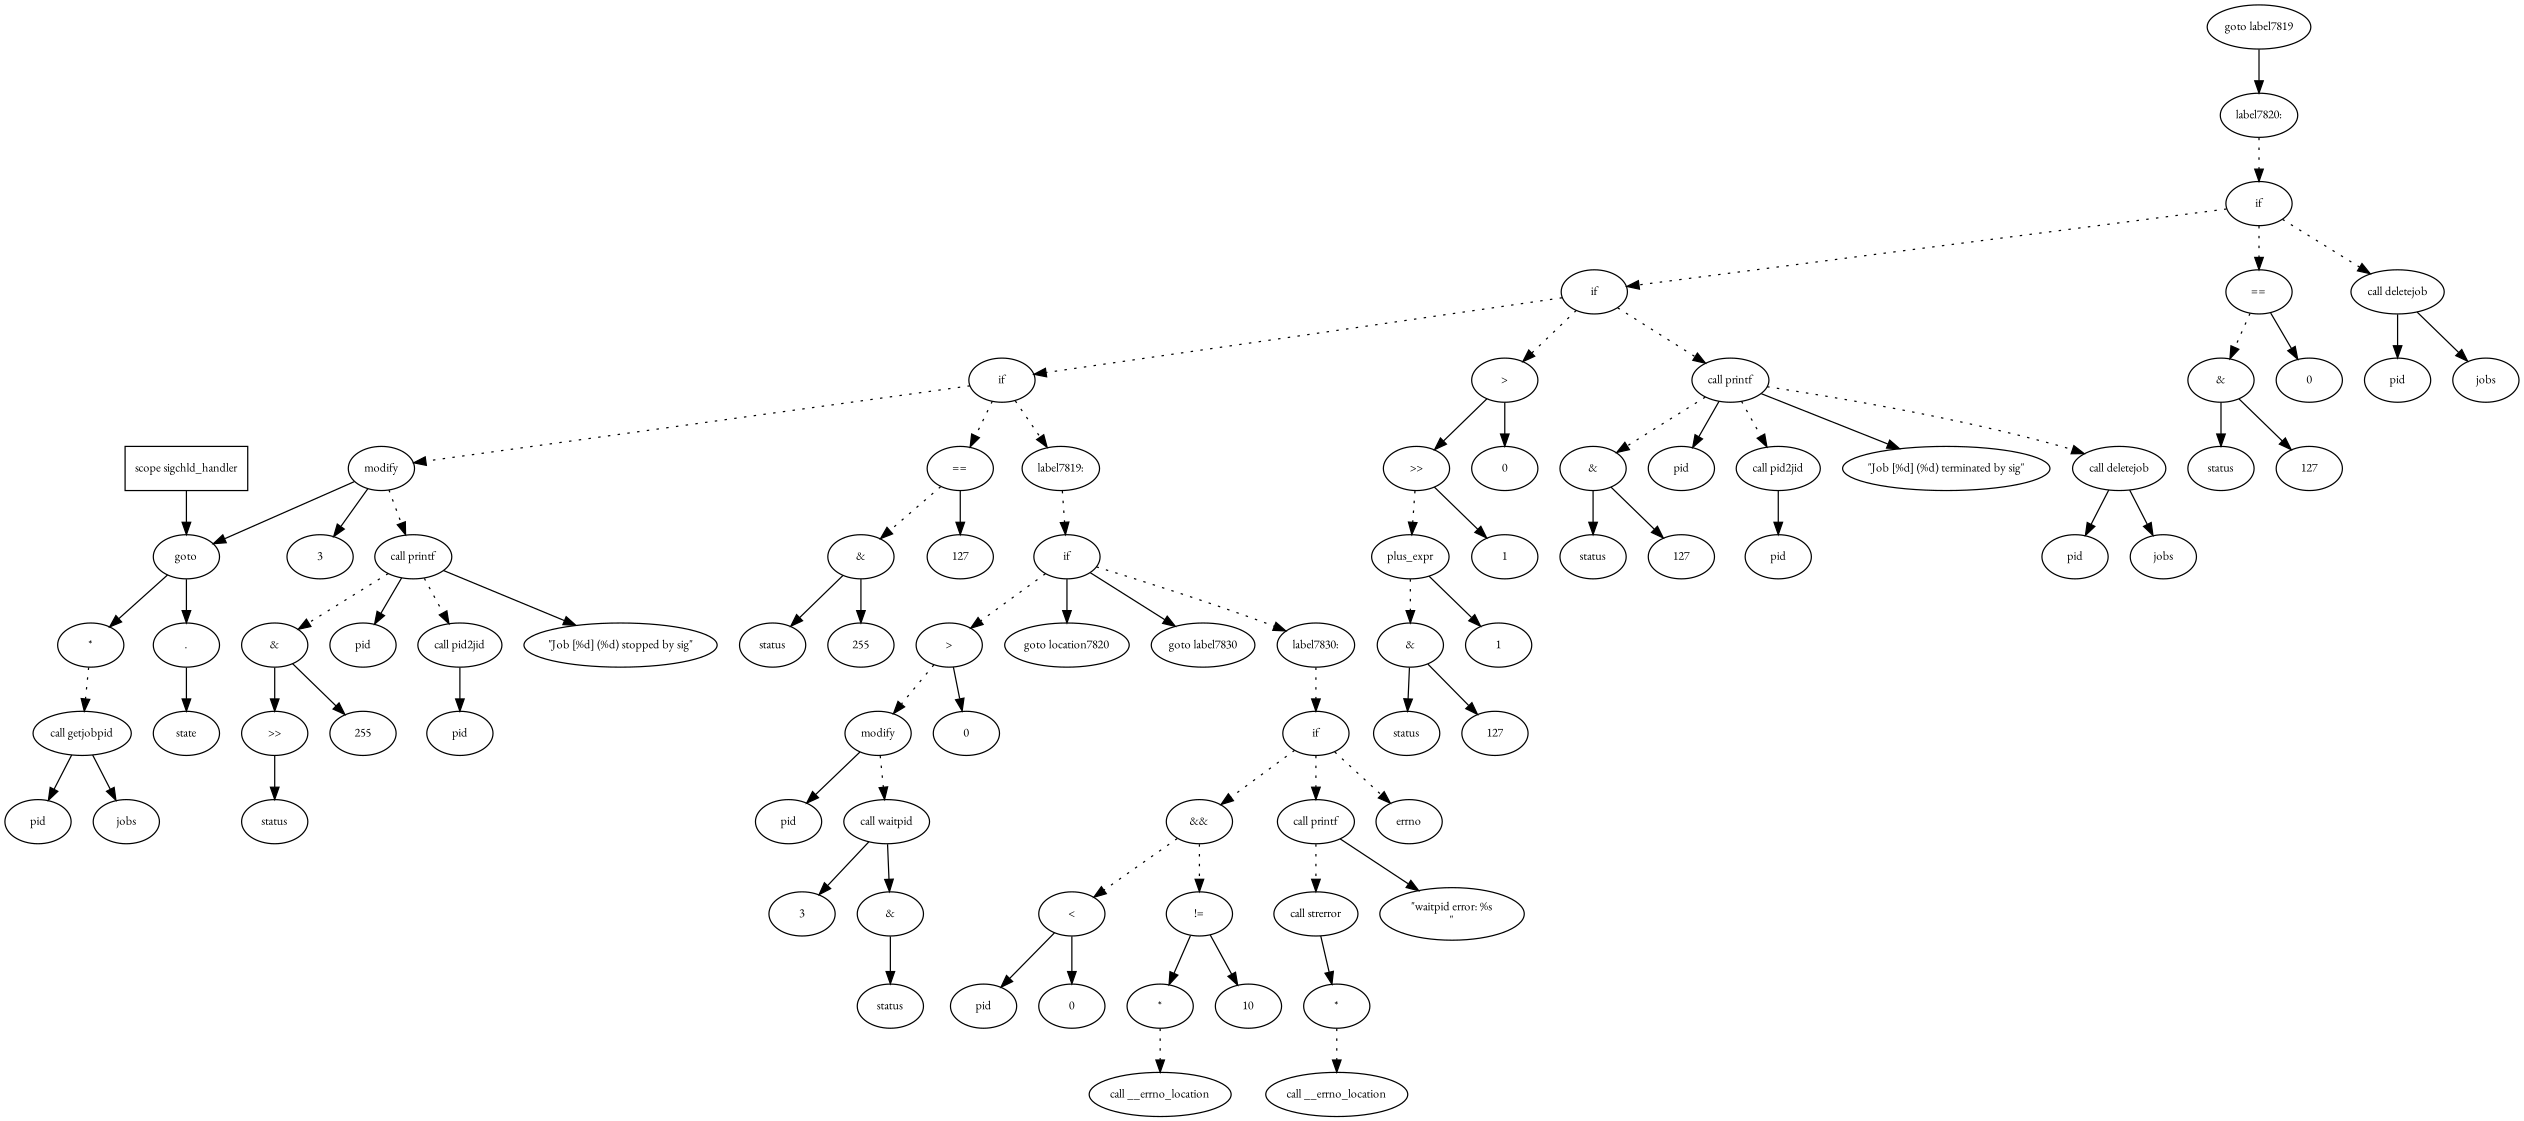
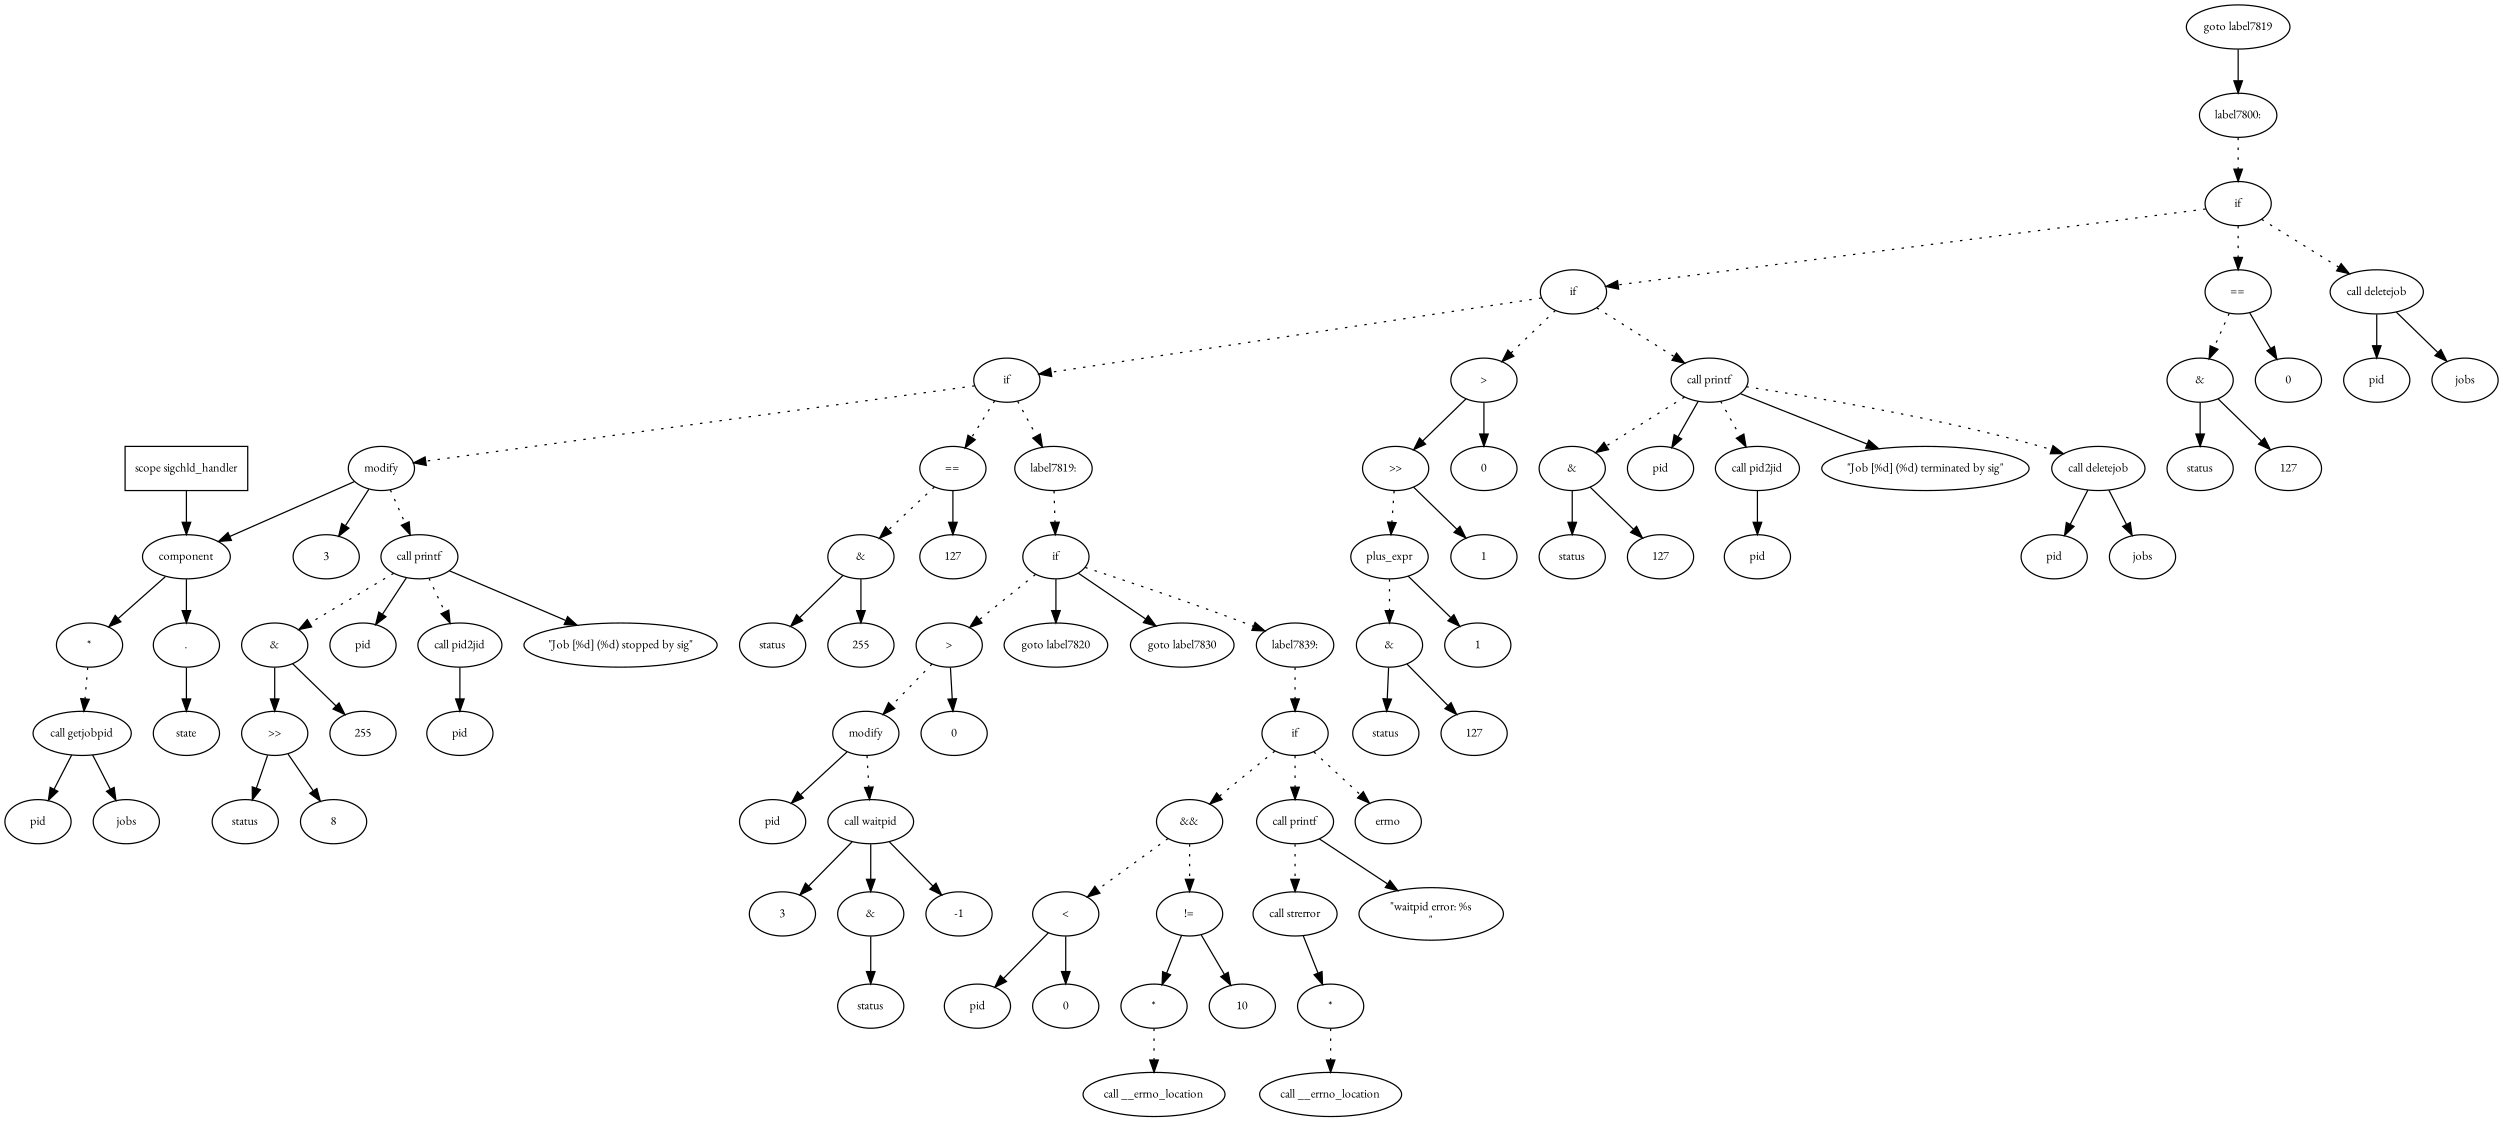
(2259, 115) -> (2238, 115)
(186, 557) -> (186, 557)
(1067, 645) -> (1056, 645)
(1316, 645) -> (1295, 645)
none -> (334, 822)
none -> (959, 914)
